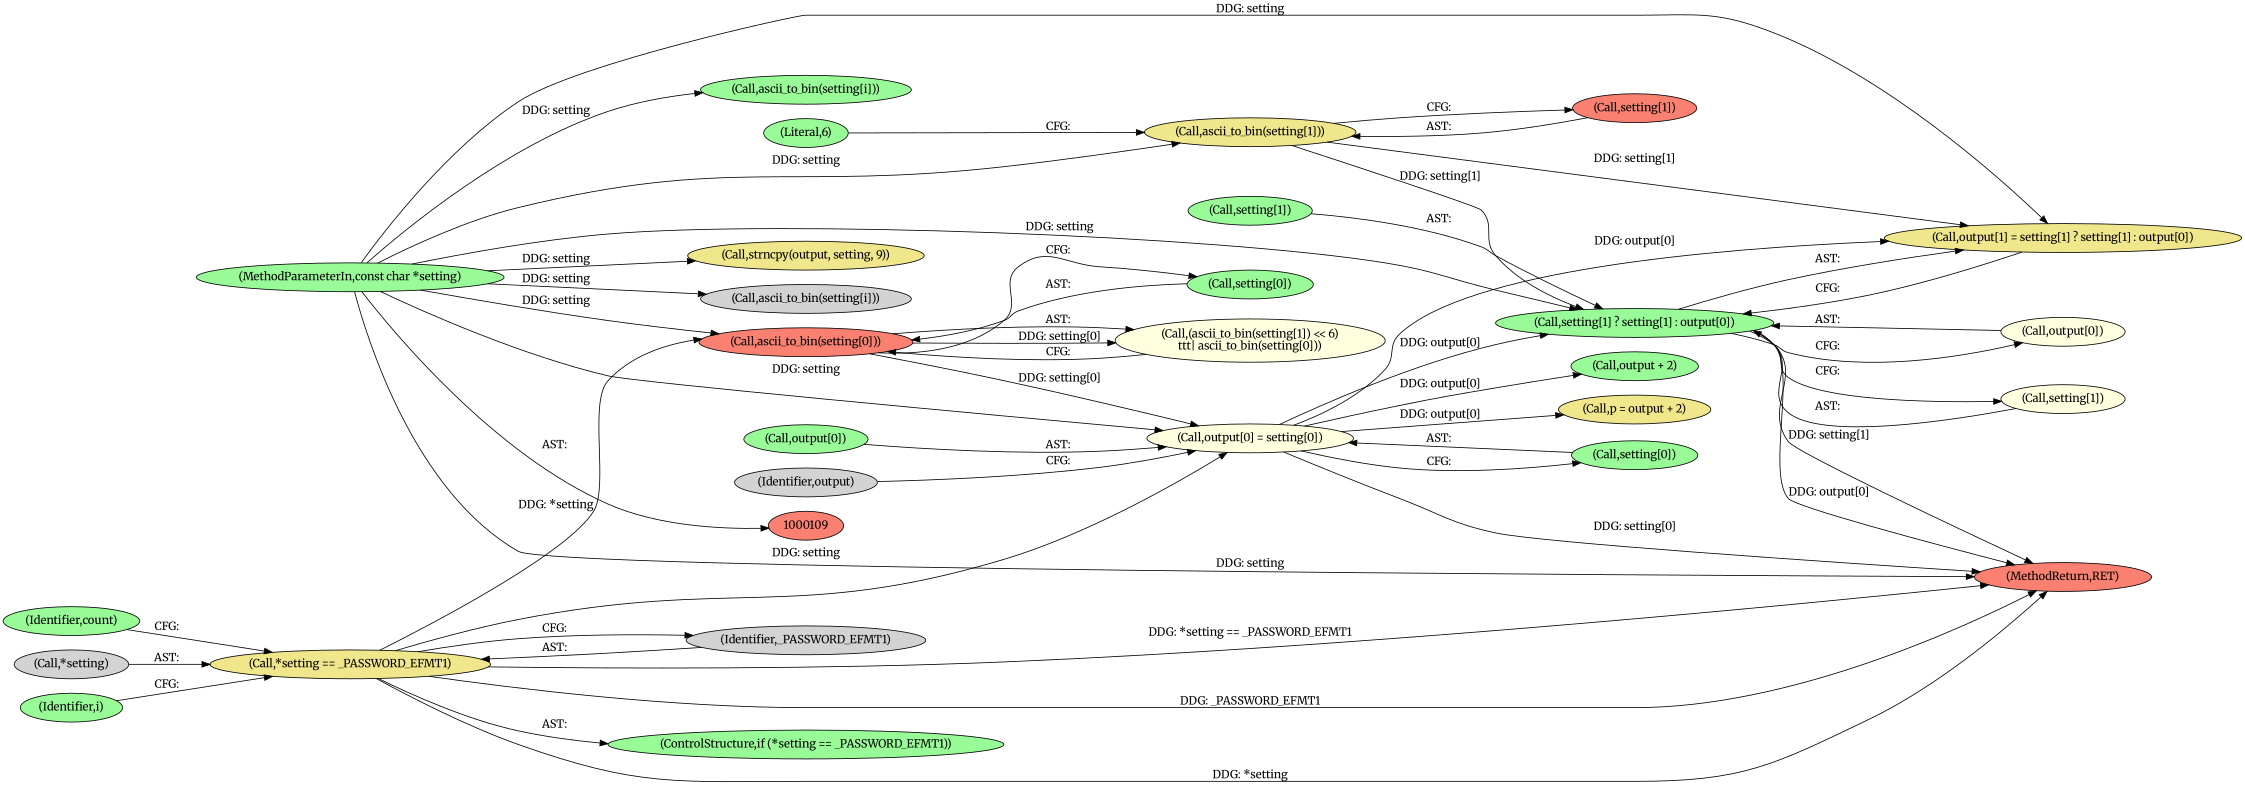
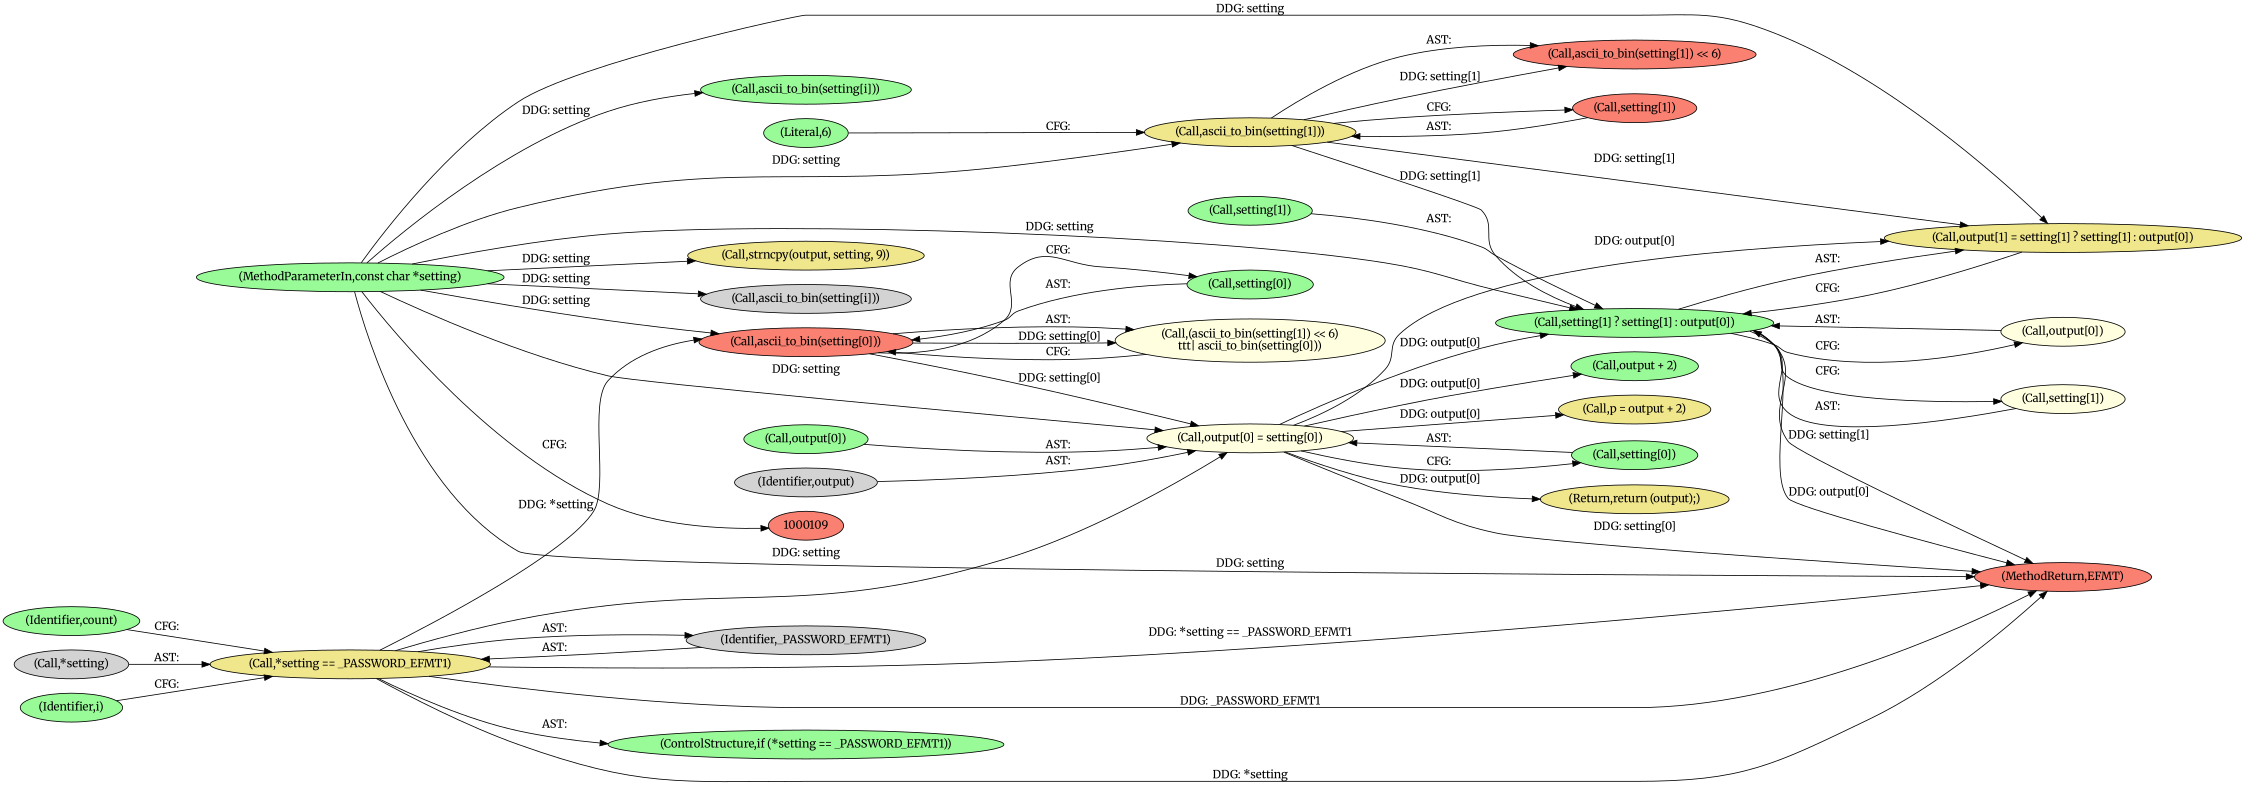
none -> (1635, 54)
(556, 445) -> (556, 445)
(1060, 461) -> (1060, 461)
none -> (1635, 499)
(2063, 577) -> (2063, 577)
(556, 629) -> (556, 629)
